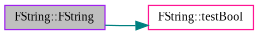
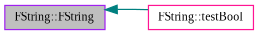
(120, 26) -> (133, 9)
